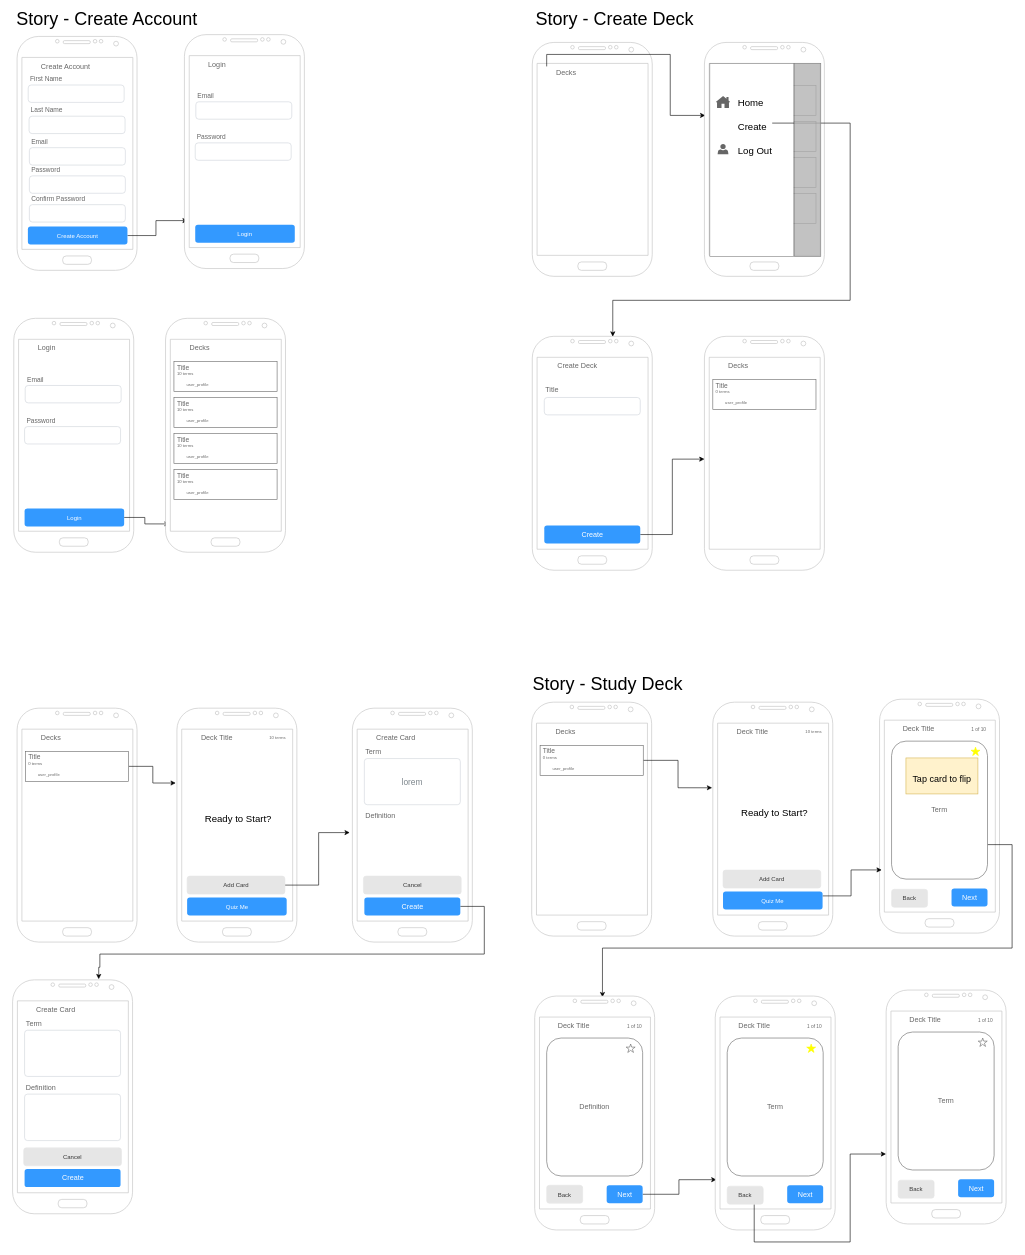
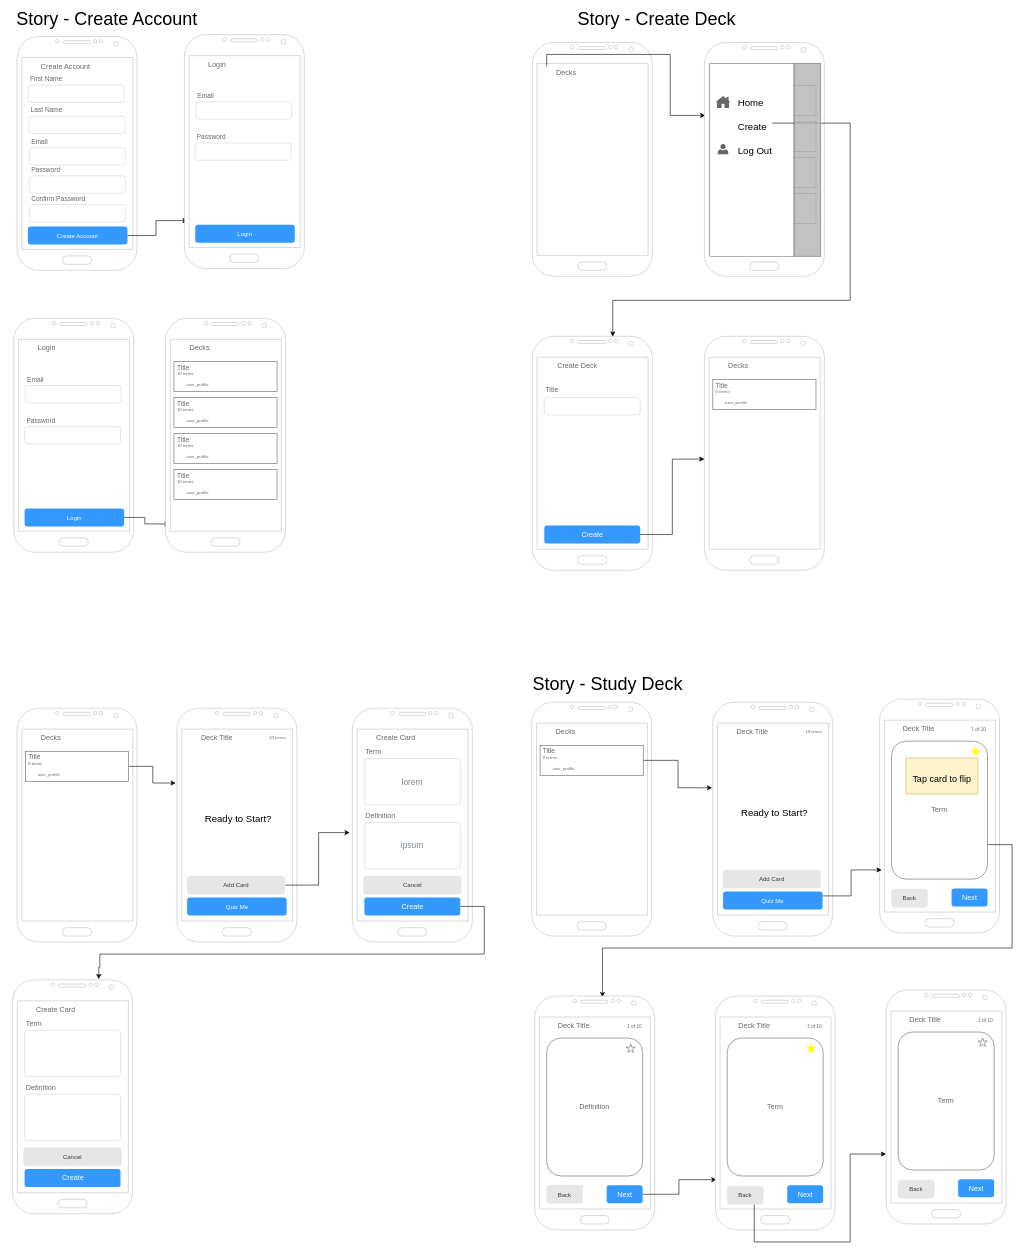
(658, 18) -> (700, 18)
none -> (413, 846)
